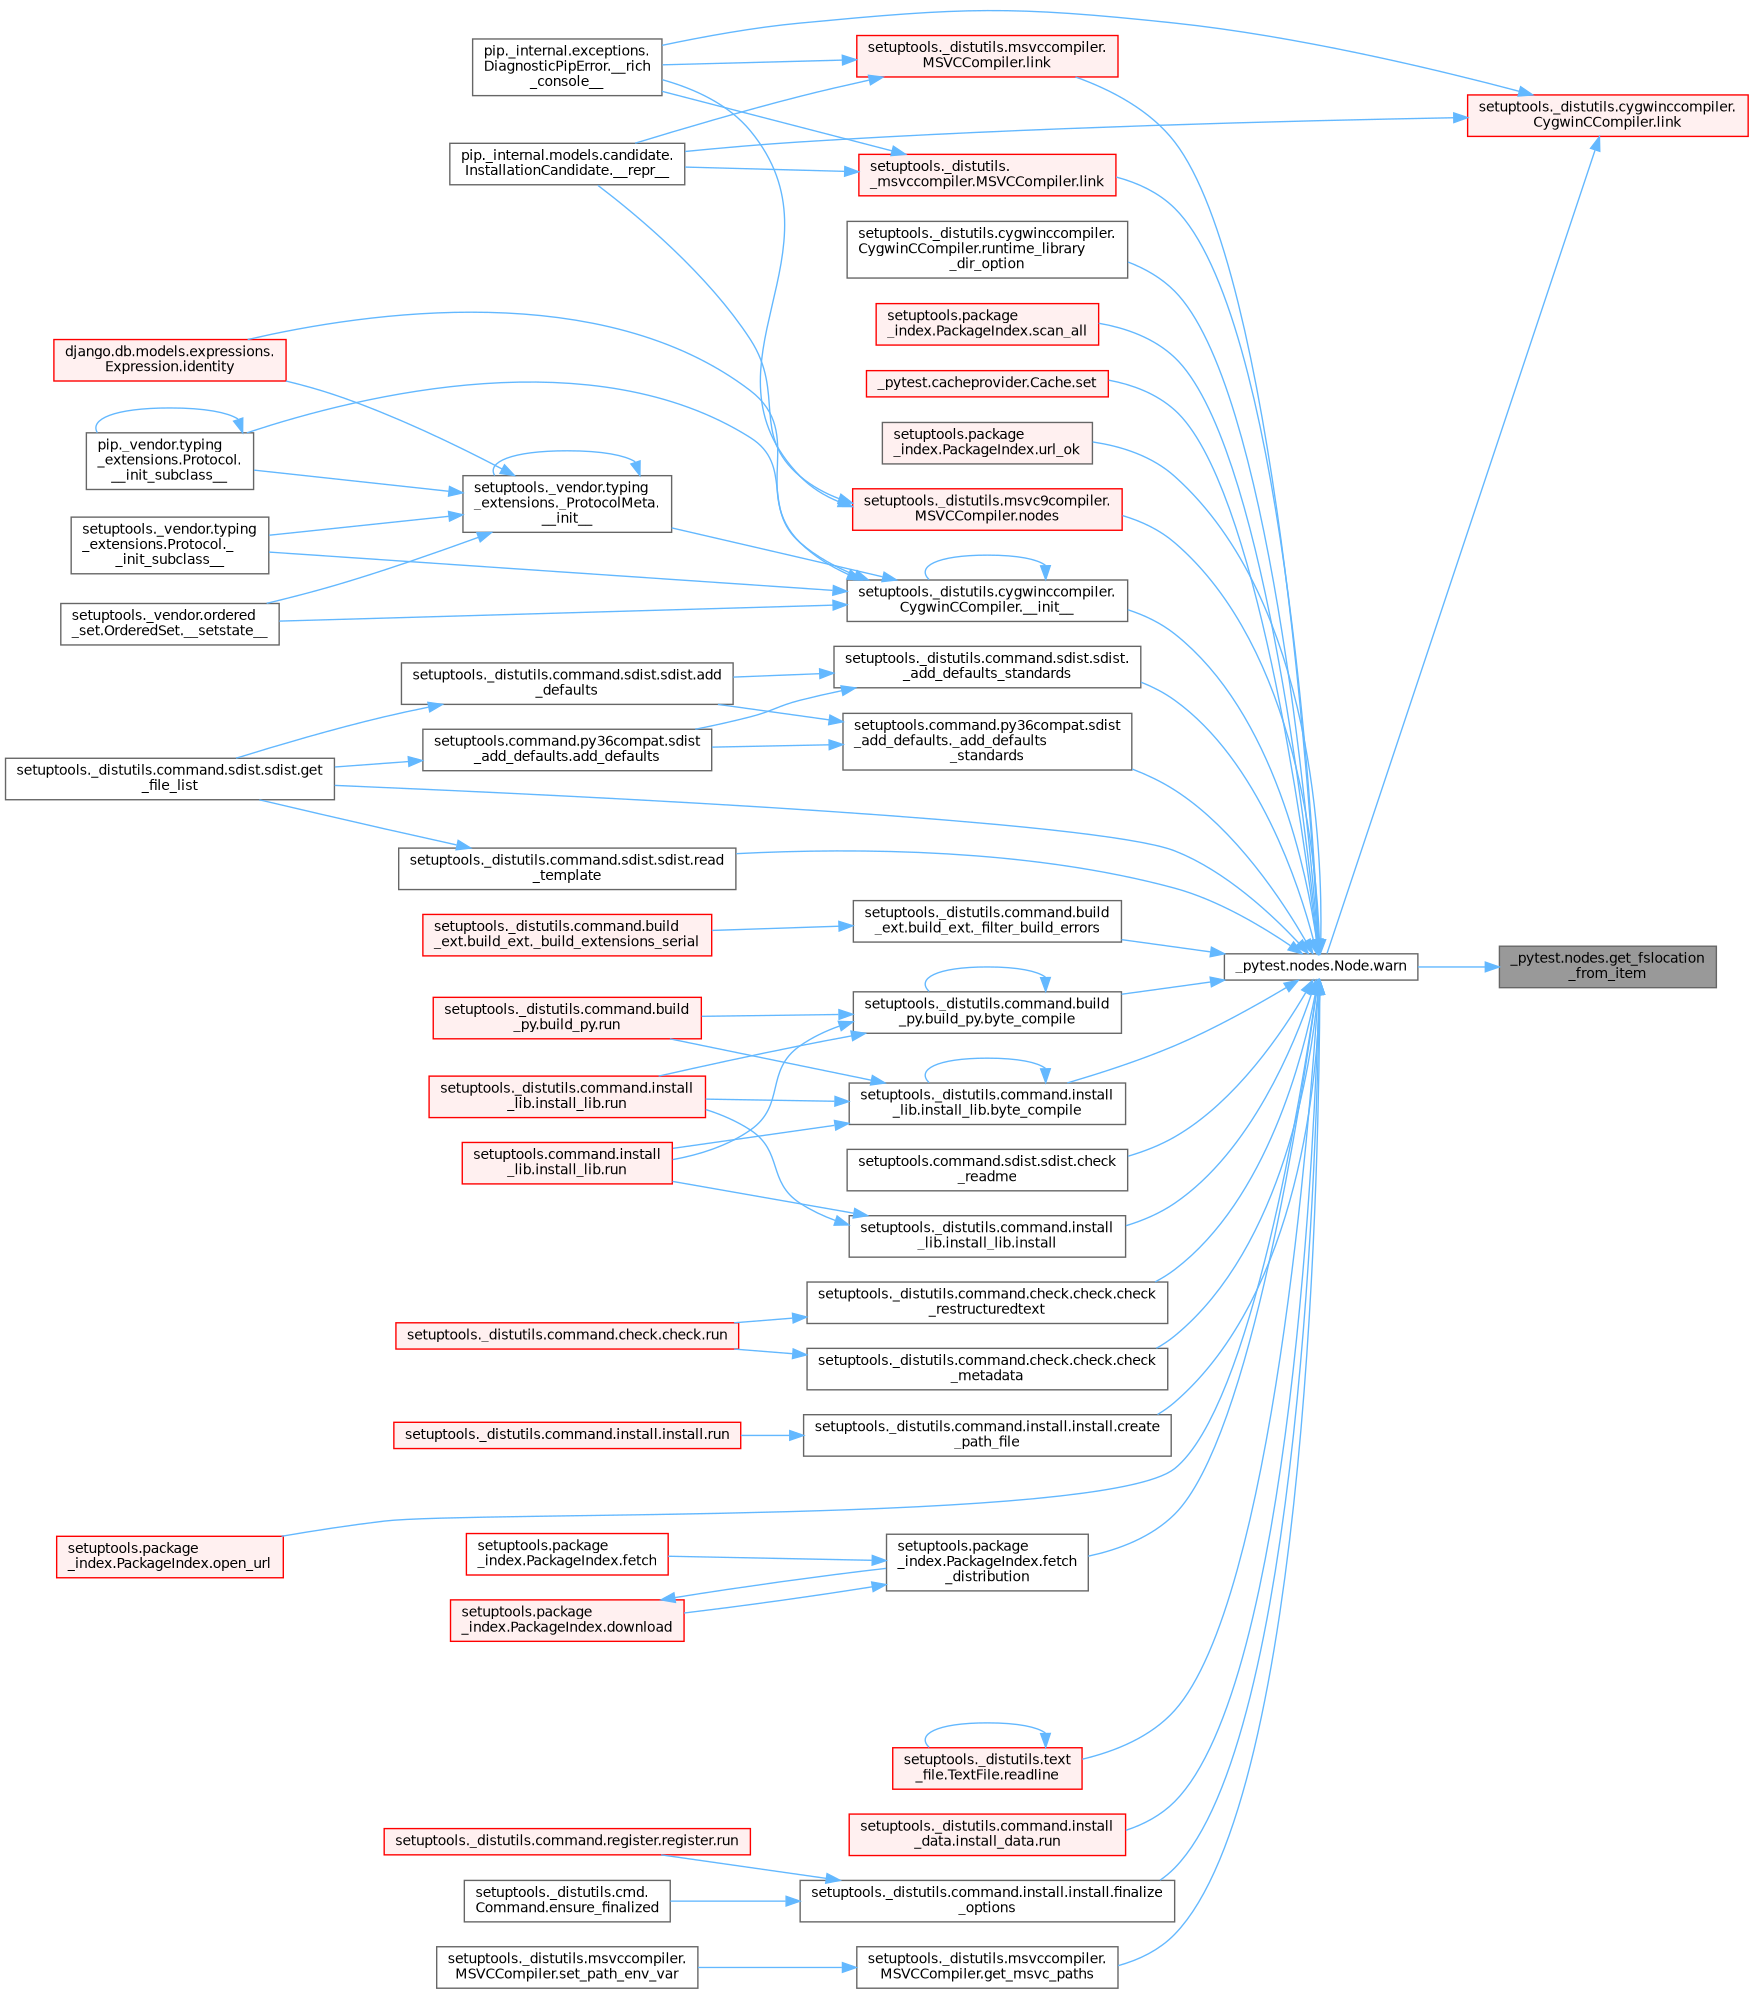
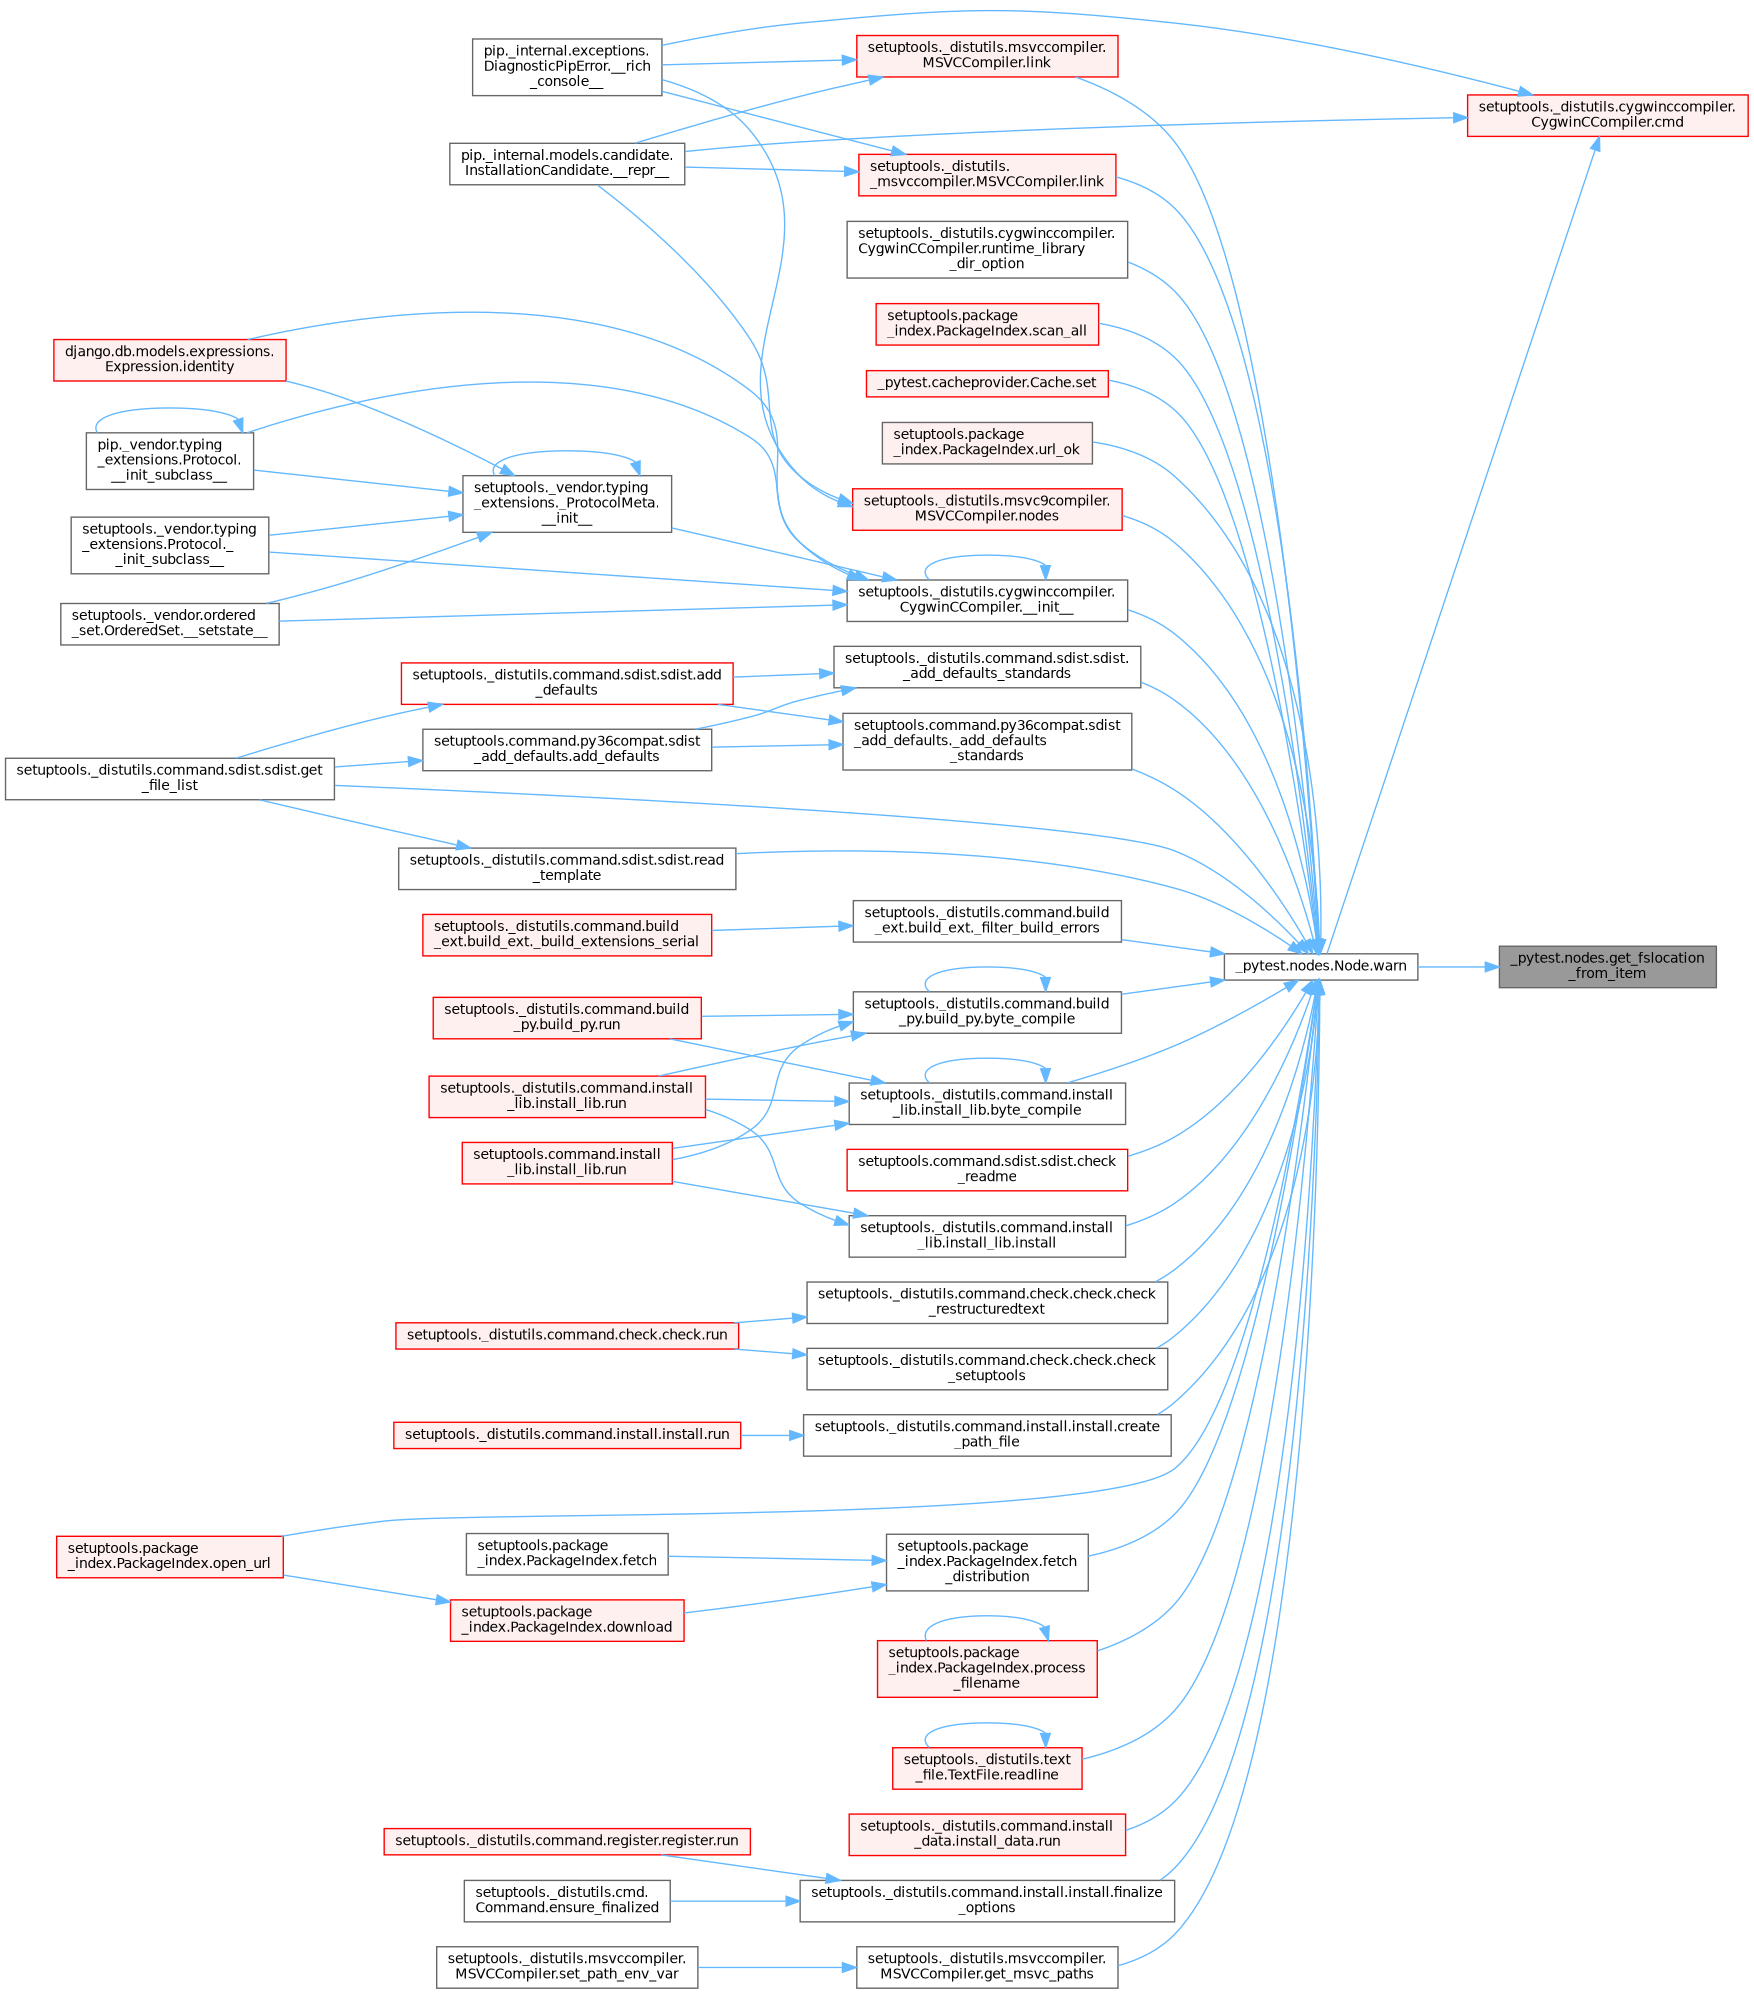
(1608, 116) -> (1608, 116)
(567, 684) -> (567, 684)
(987, 1170) -> (987, 1170)
(987, 1369) -> (987, 1369)
(567, 1554) -> (567, 1554)
(780, 1582) -> (360, 1587)
none -> (987, 1669)
